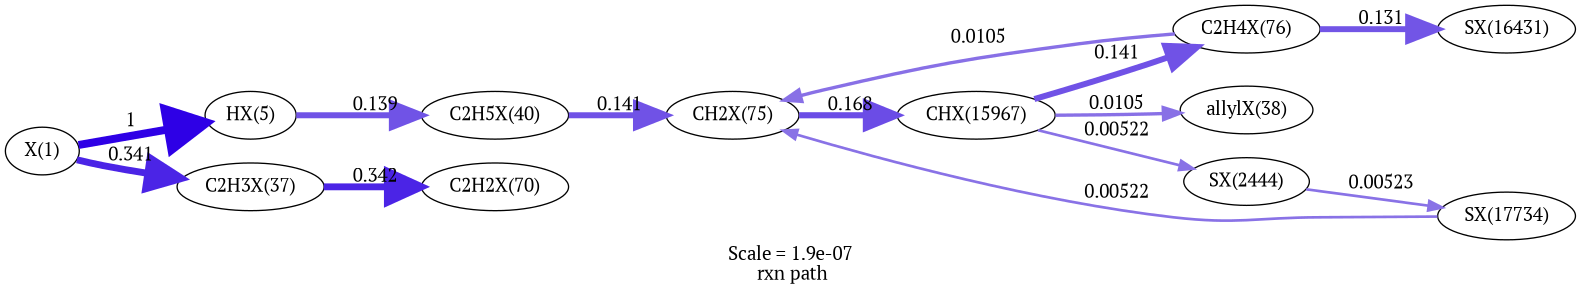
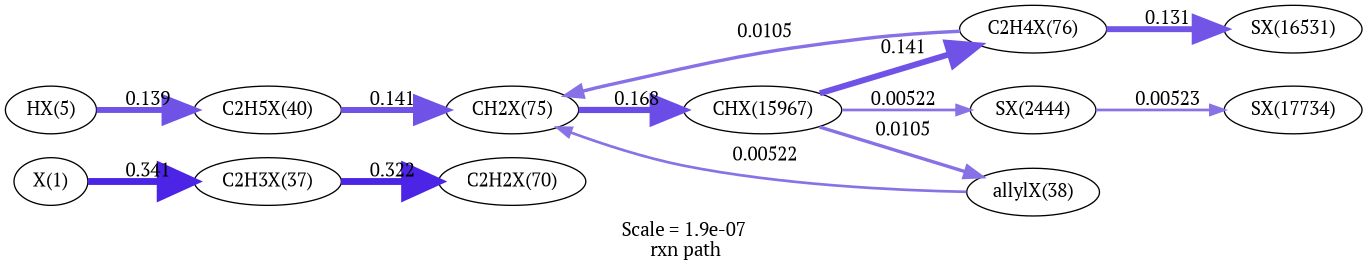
(1507, 29) -> (1293, 29)
(123, 137) -> none
(373, 177) -> (390, 172)
(1113, 209) -> (766, 178)
